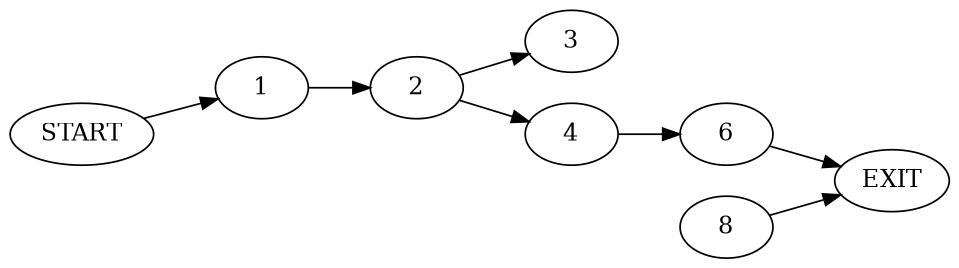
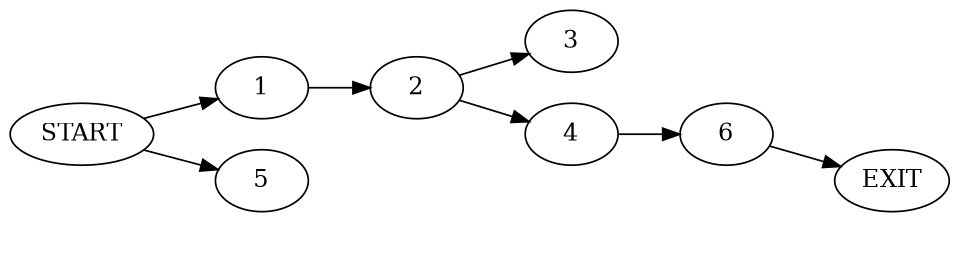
none -> (262, 181)
(727, 227) -> none
